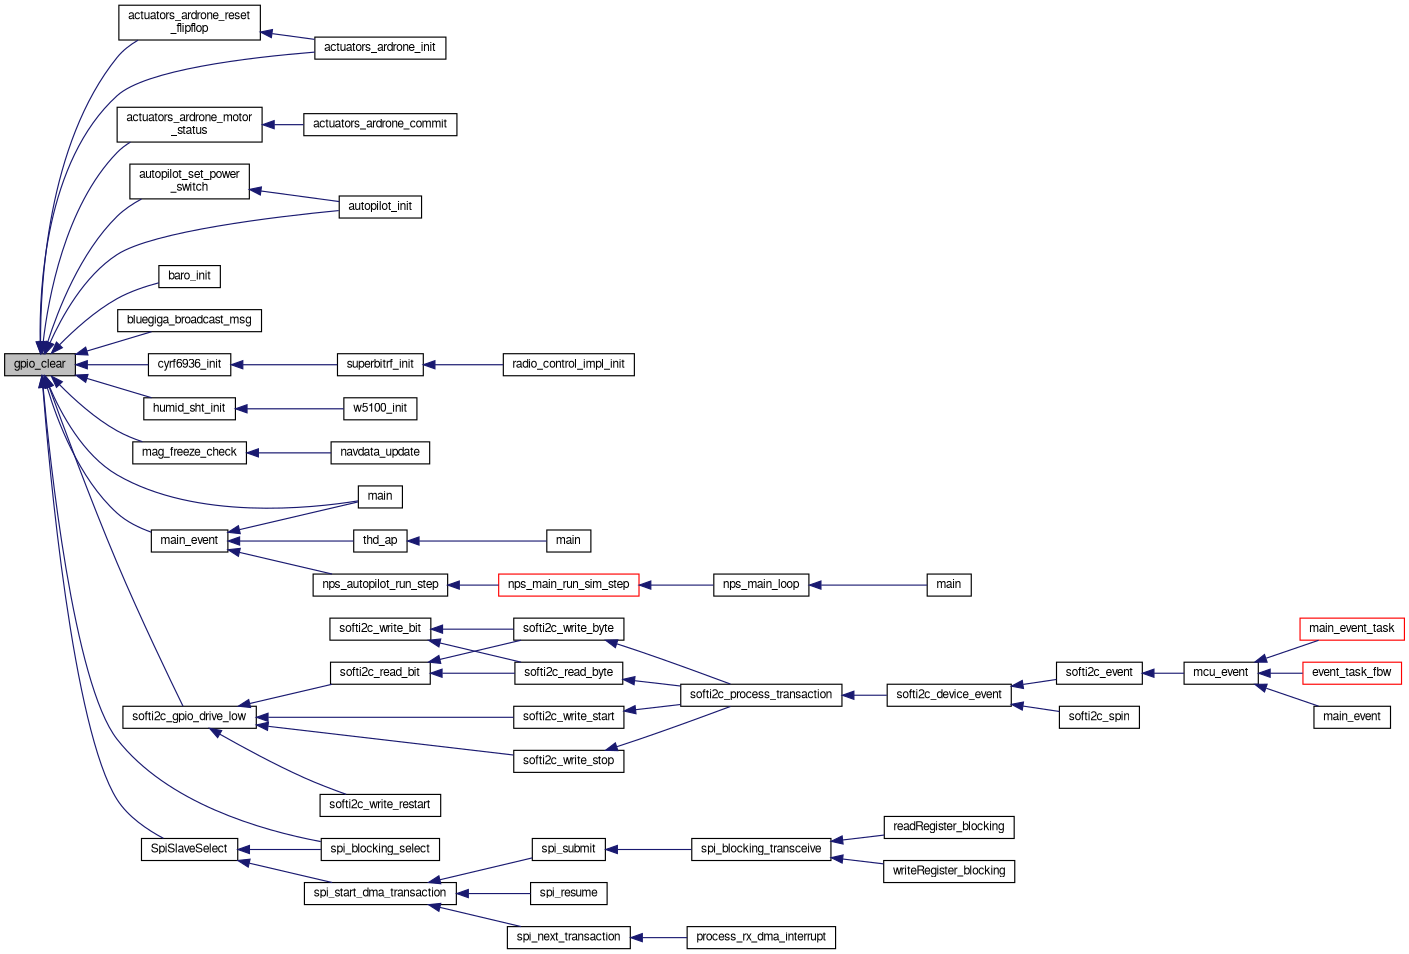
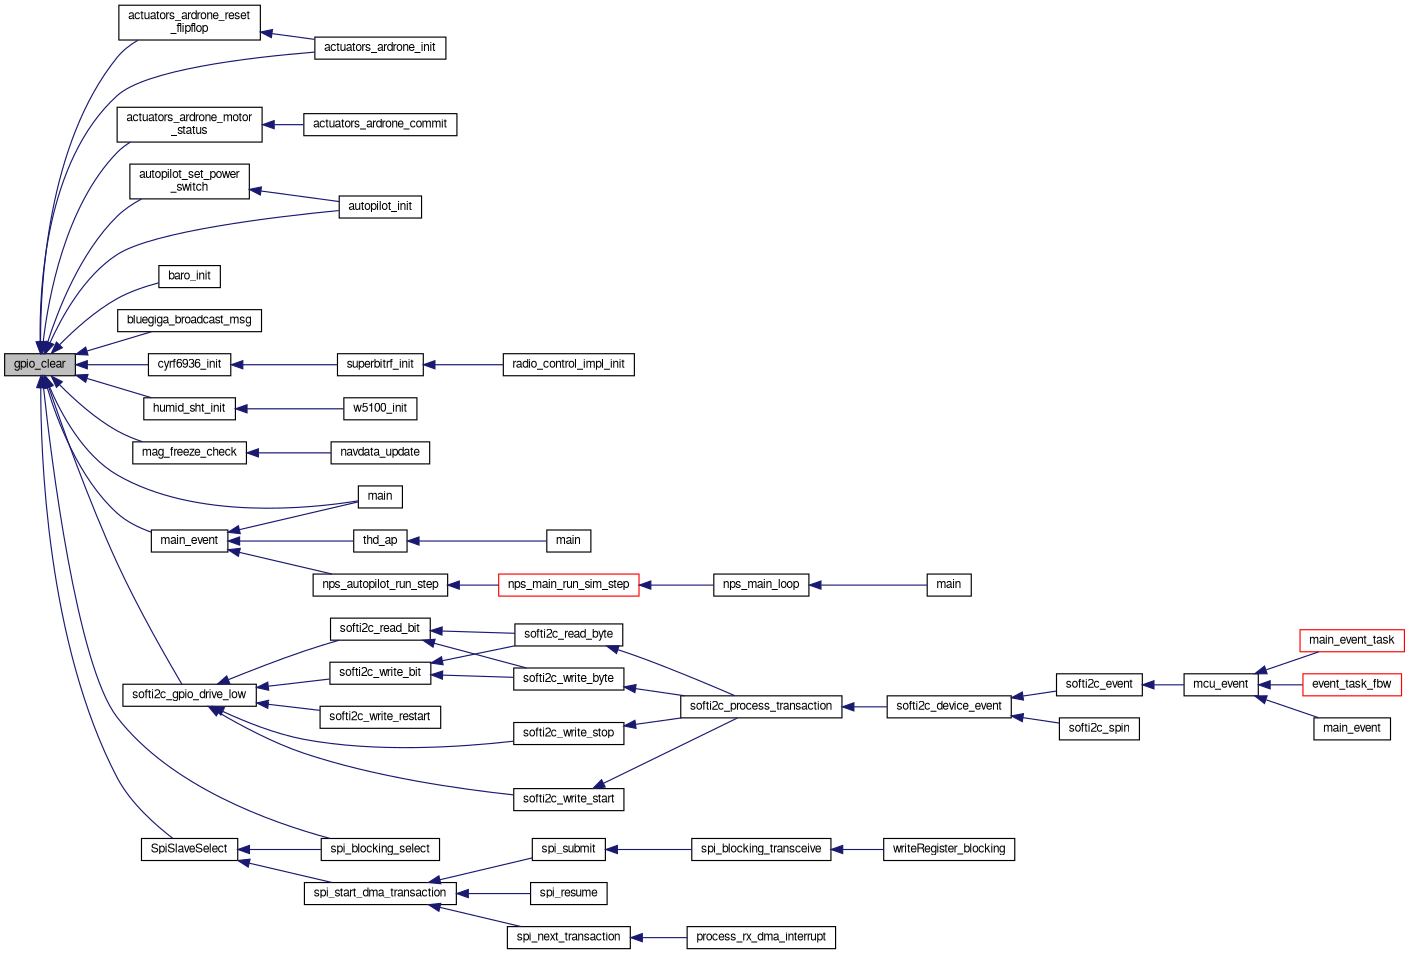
none -> (299, 683)
(949, 827) -> none
